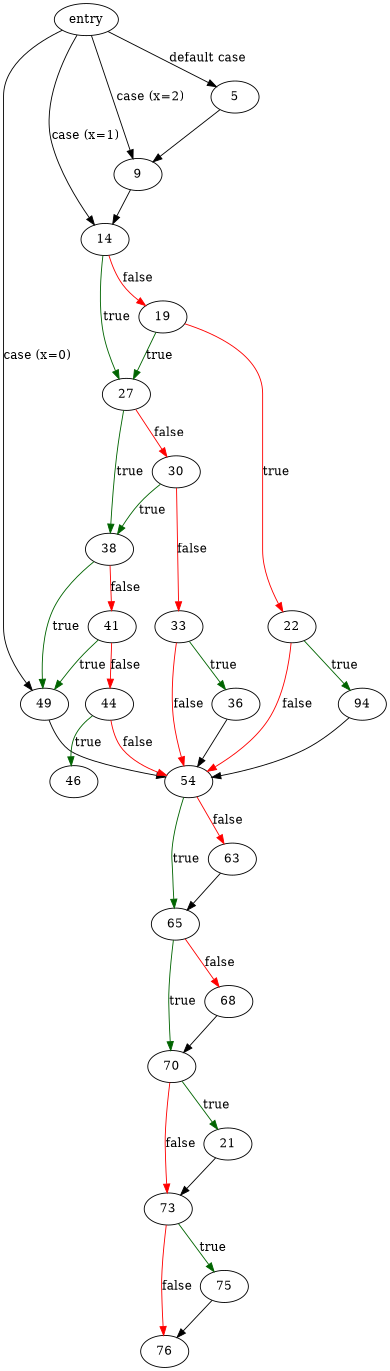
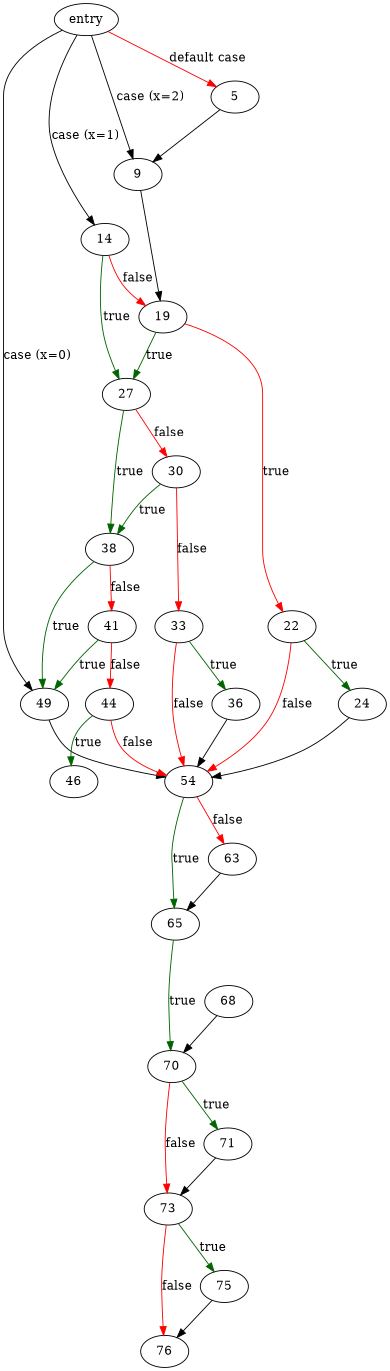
(158, 57) -> (158, 57)
(124, 203) -> (150, 241)
(362, 704) -> (362, 704)
(199, 959) -> none
(228, 1144) -> (228, 1144)
